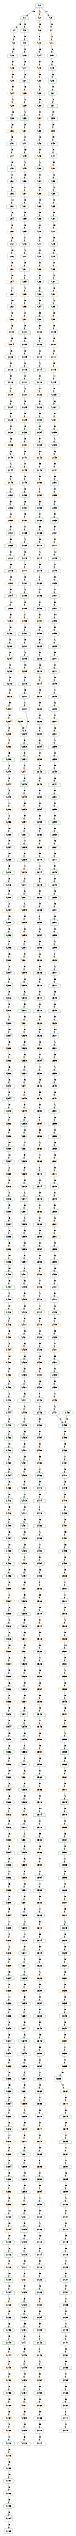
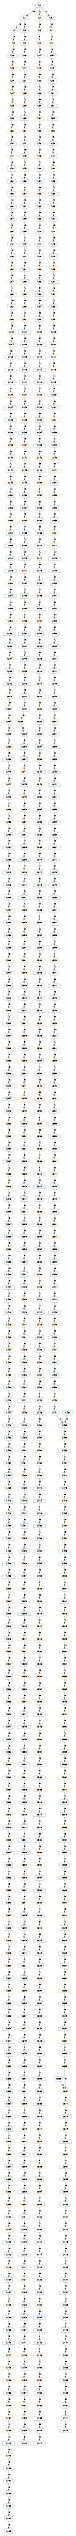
(27, 721) -> (23, 714)
(62, 2071) -> (65, 2078)
